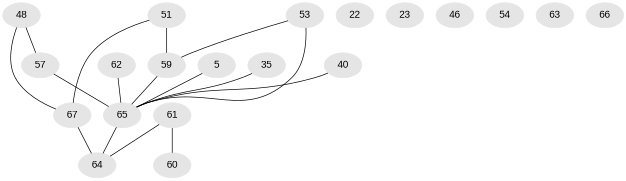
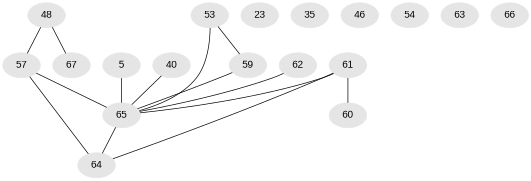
(167, 15) -> none
(355, 15) -> none
(215, 86) -> (238, 99)
(85, 140) -> (59, 115)
